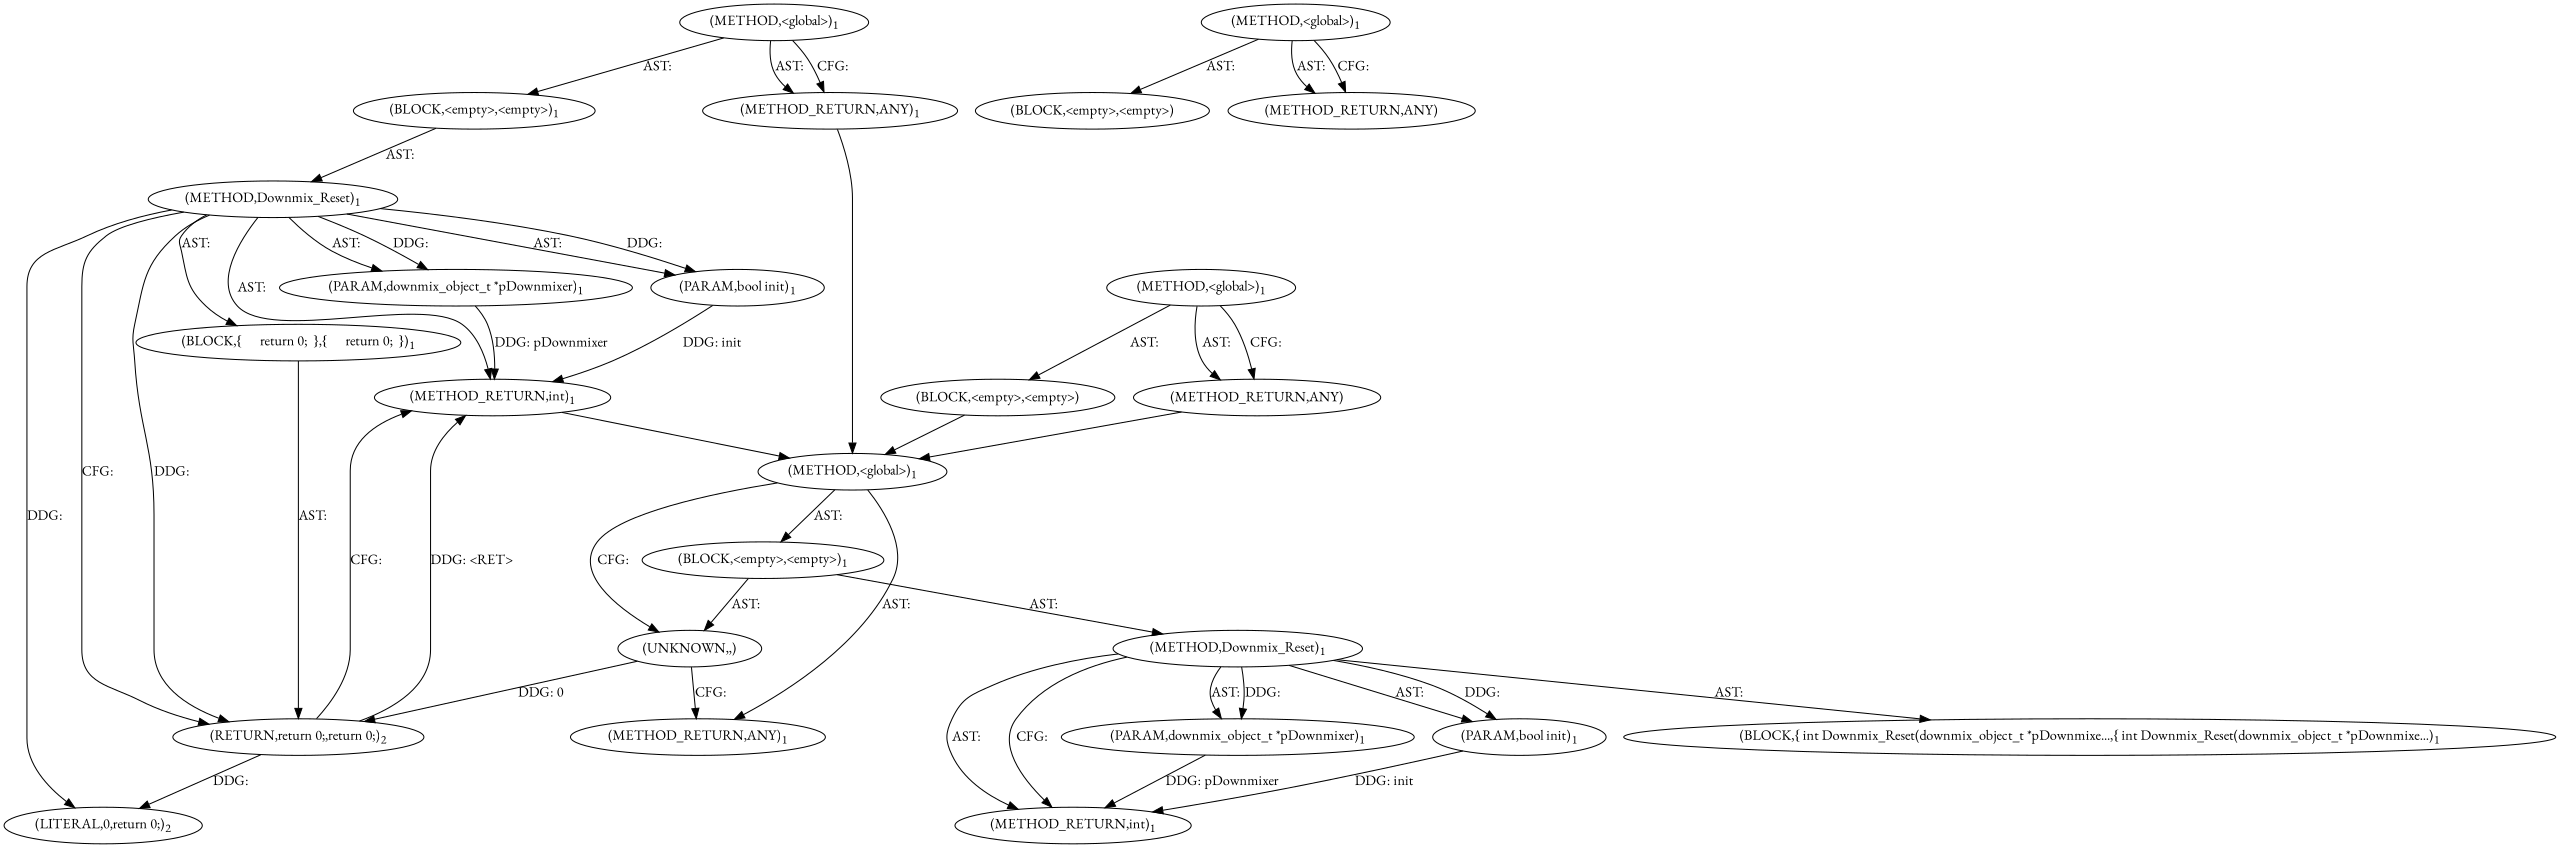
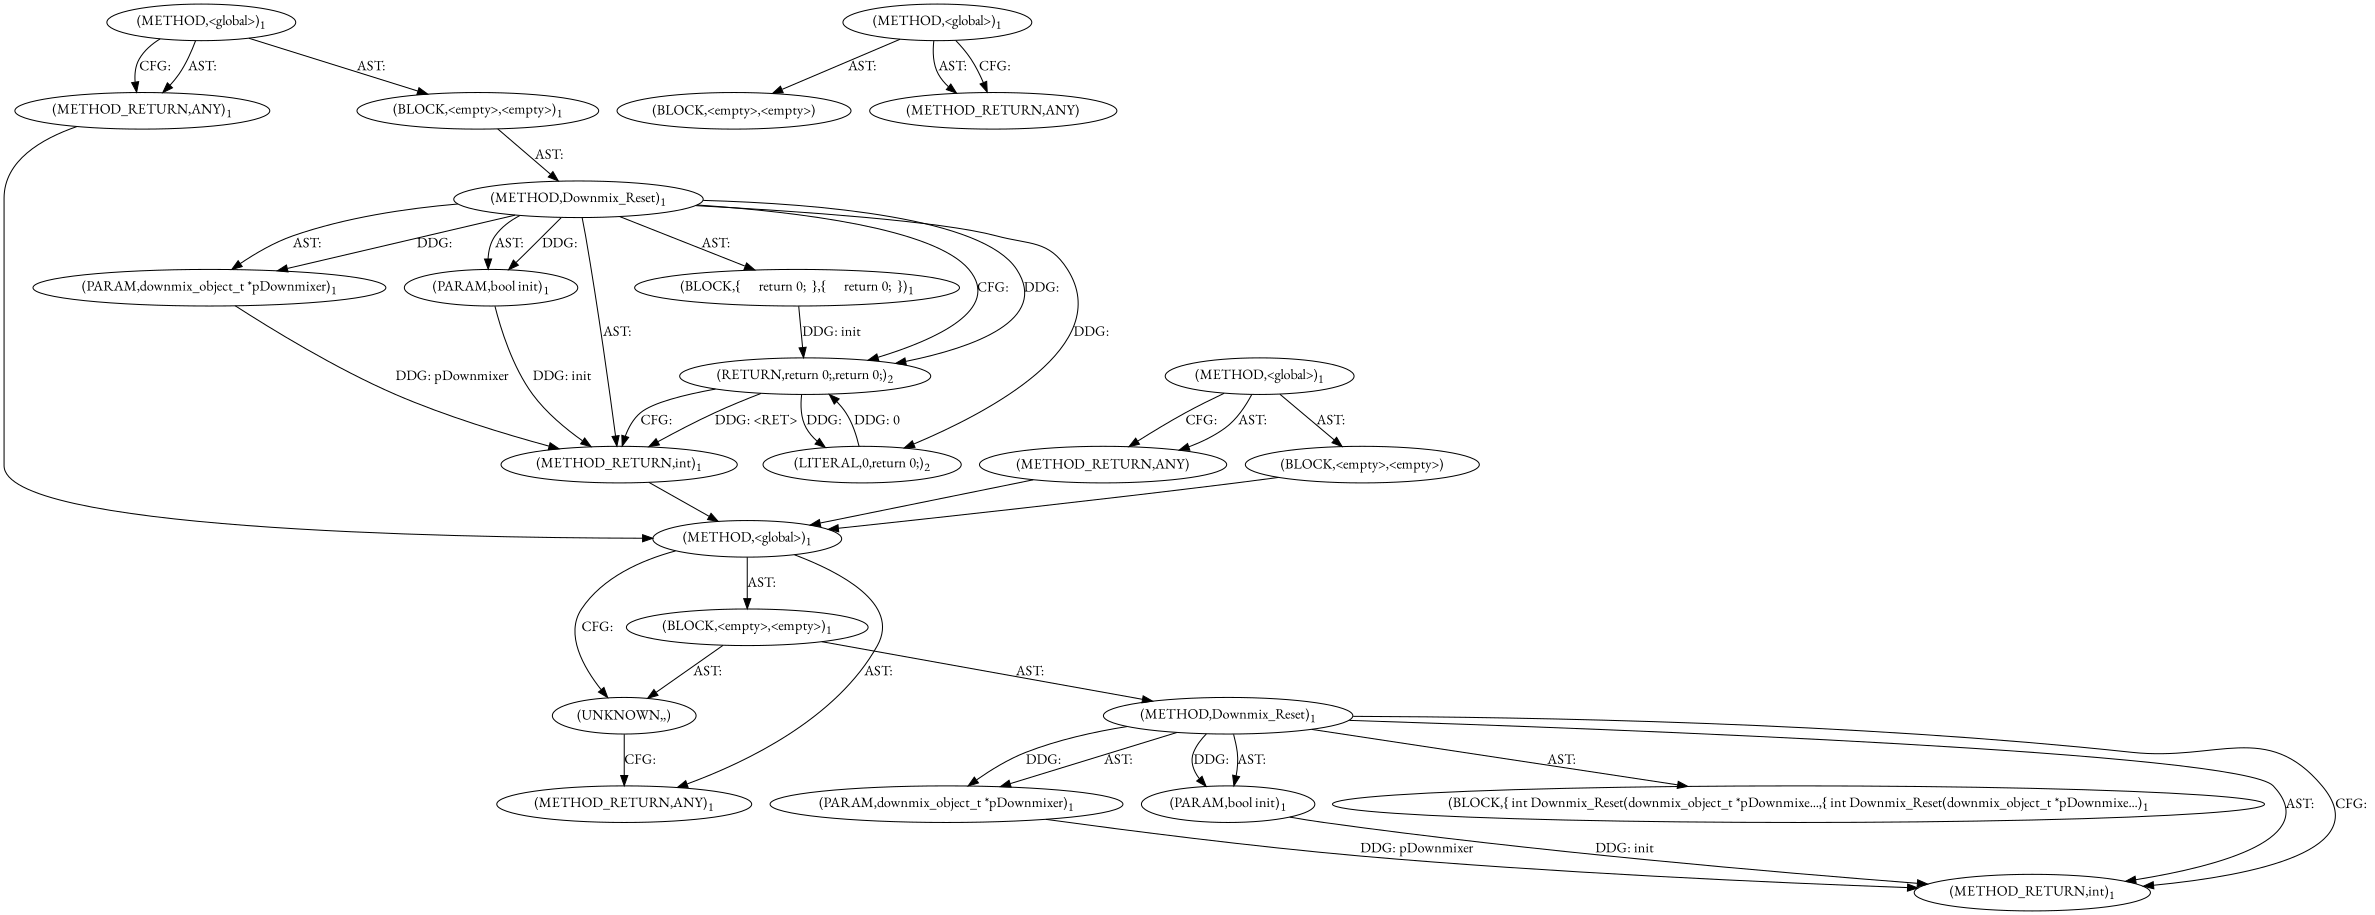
(315, 516) -> (832, 332)
(506, 690) -> (851, 422)
